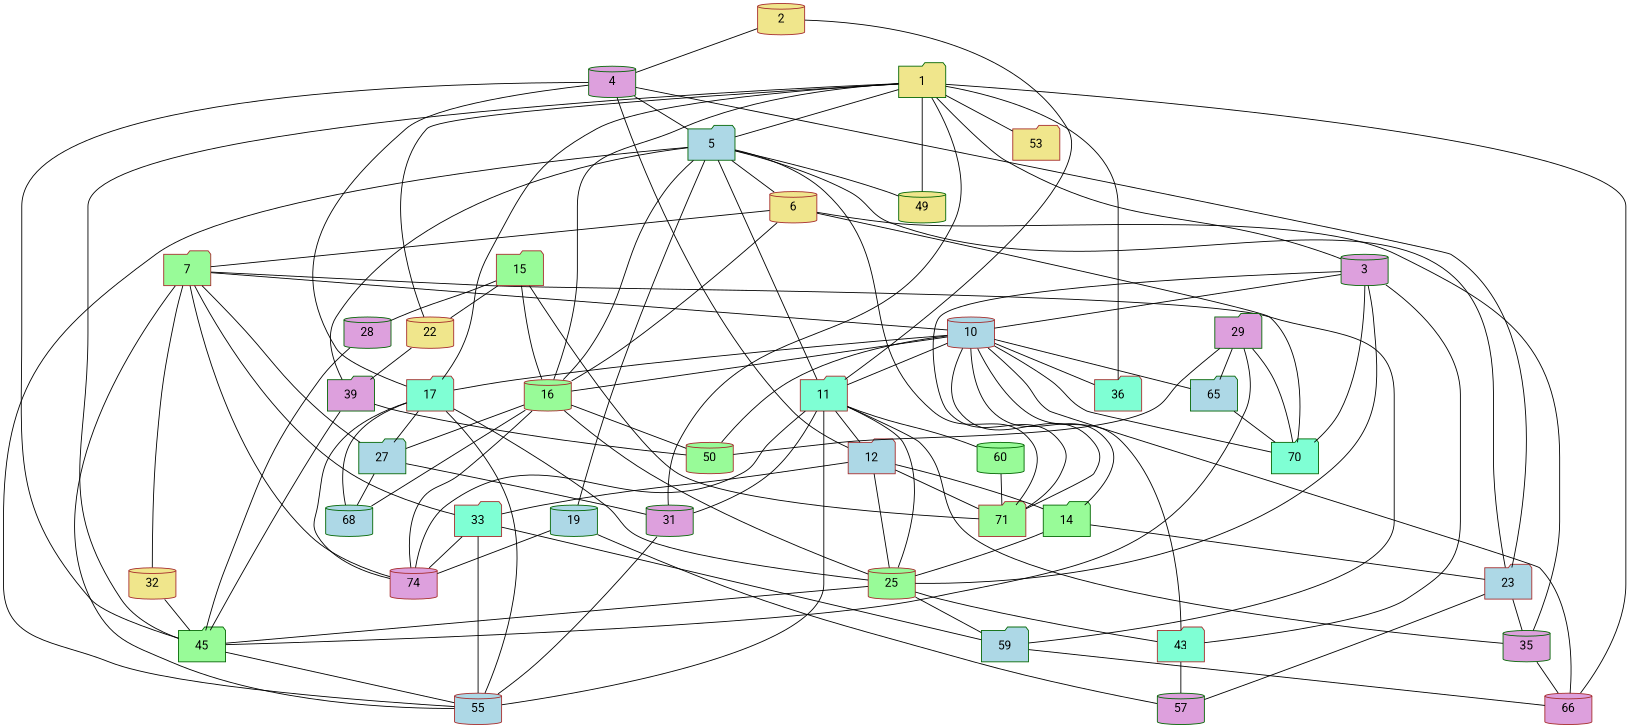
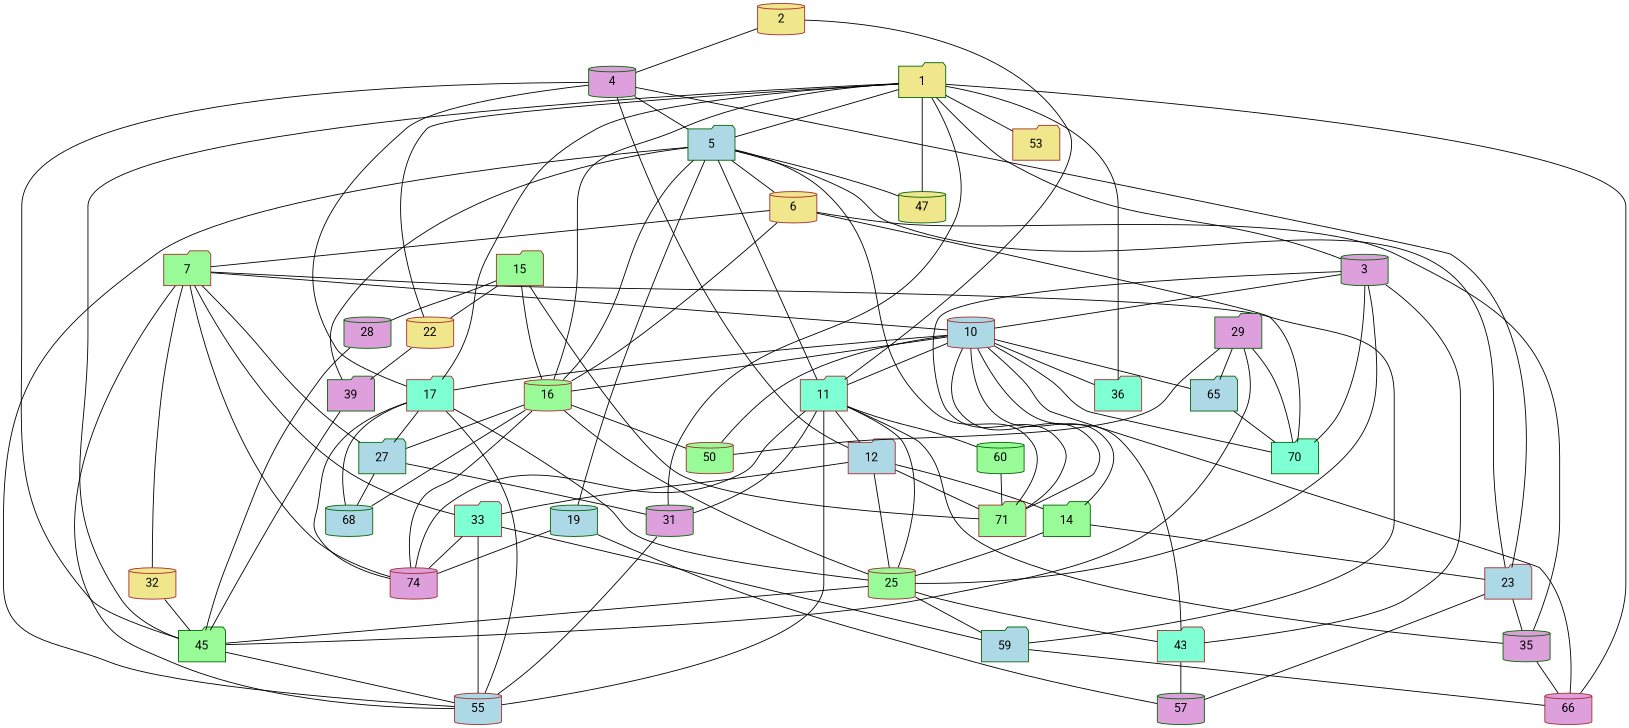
(922, 207) -> (922, 207)
(529, 435) -> none
